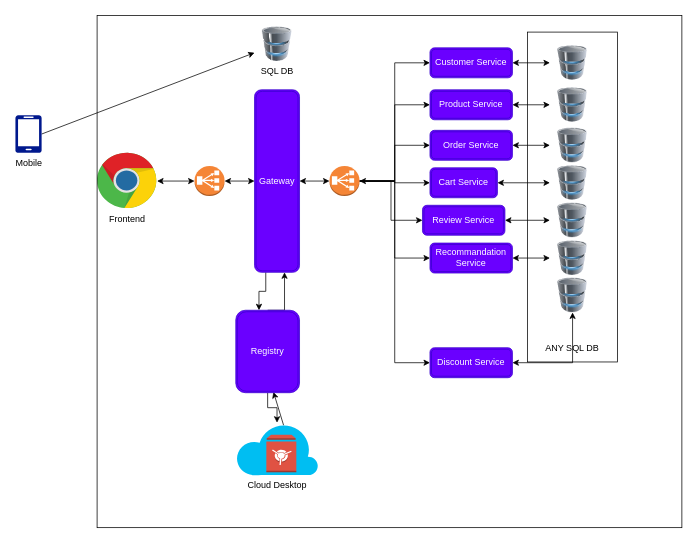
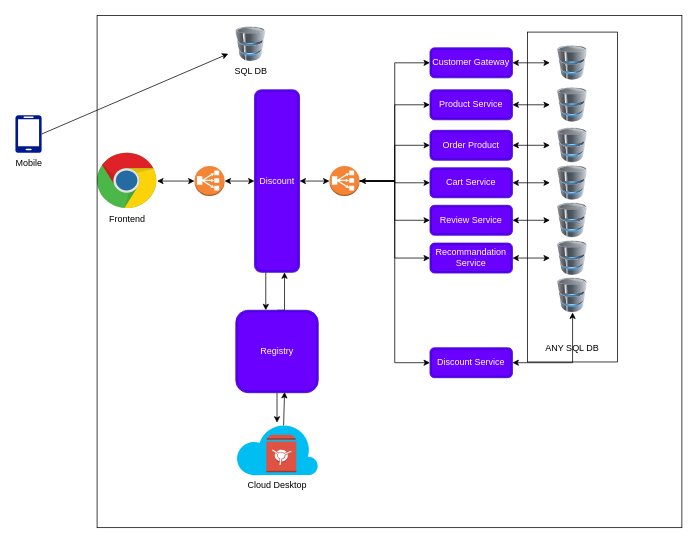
(277, 44) -> (251, 44)
(471, 63) -> (471, 63)
(471, 145) -> (471, 145)
(277, 181) -> (277, 181)
(464, 183) -> (471, 183)
(464, 220) -> (471, 220)
(268, 351) -> (277, 351)
